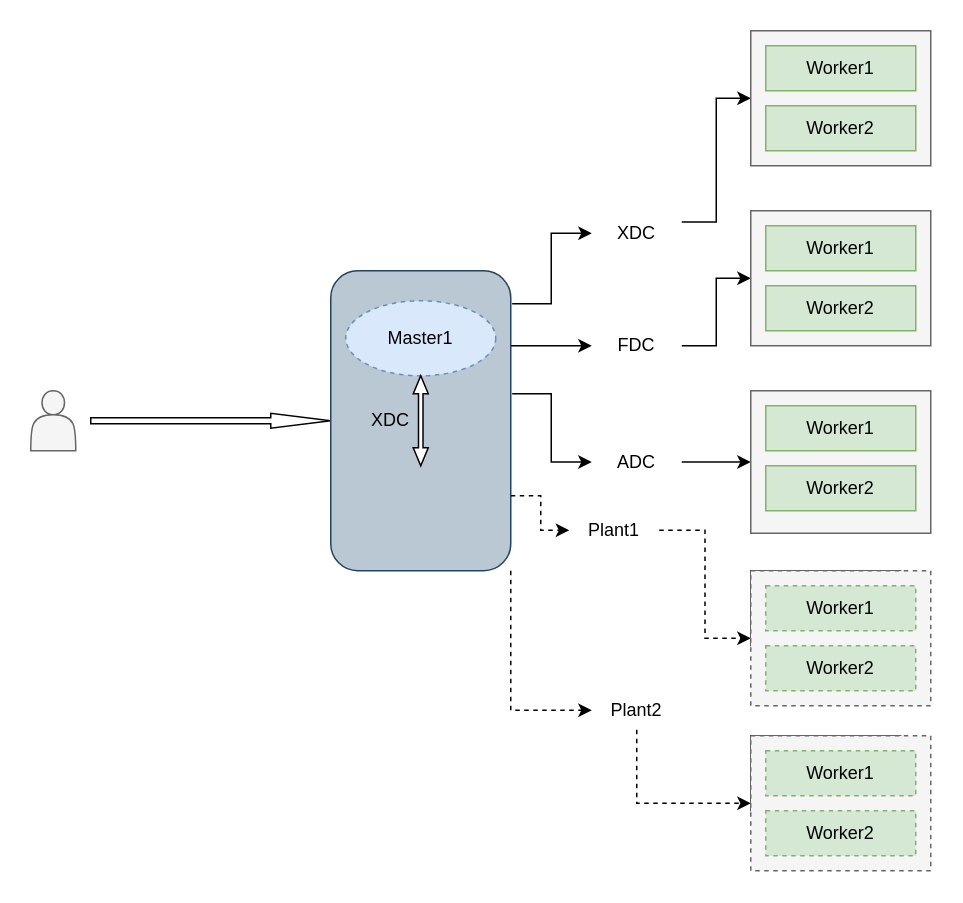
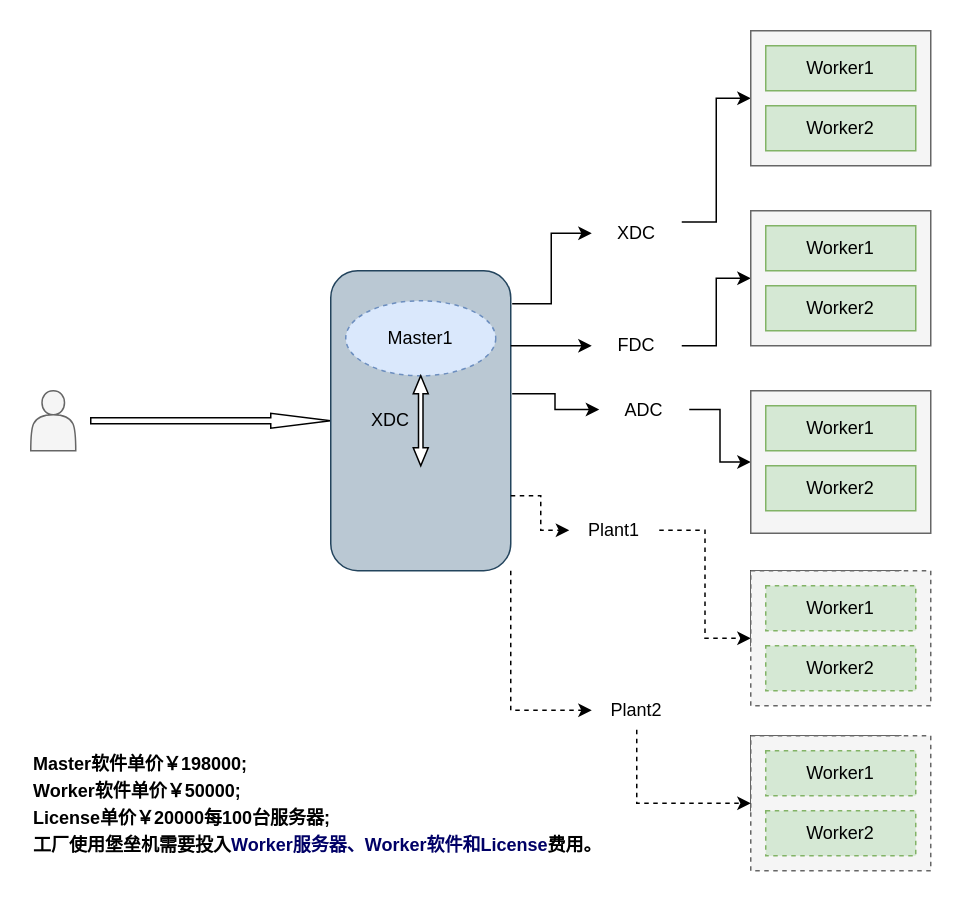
(637, 462) -> (644, 410)
none -> (365, 803)
